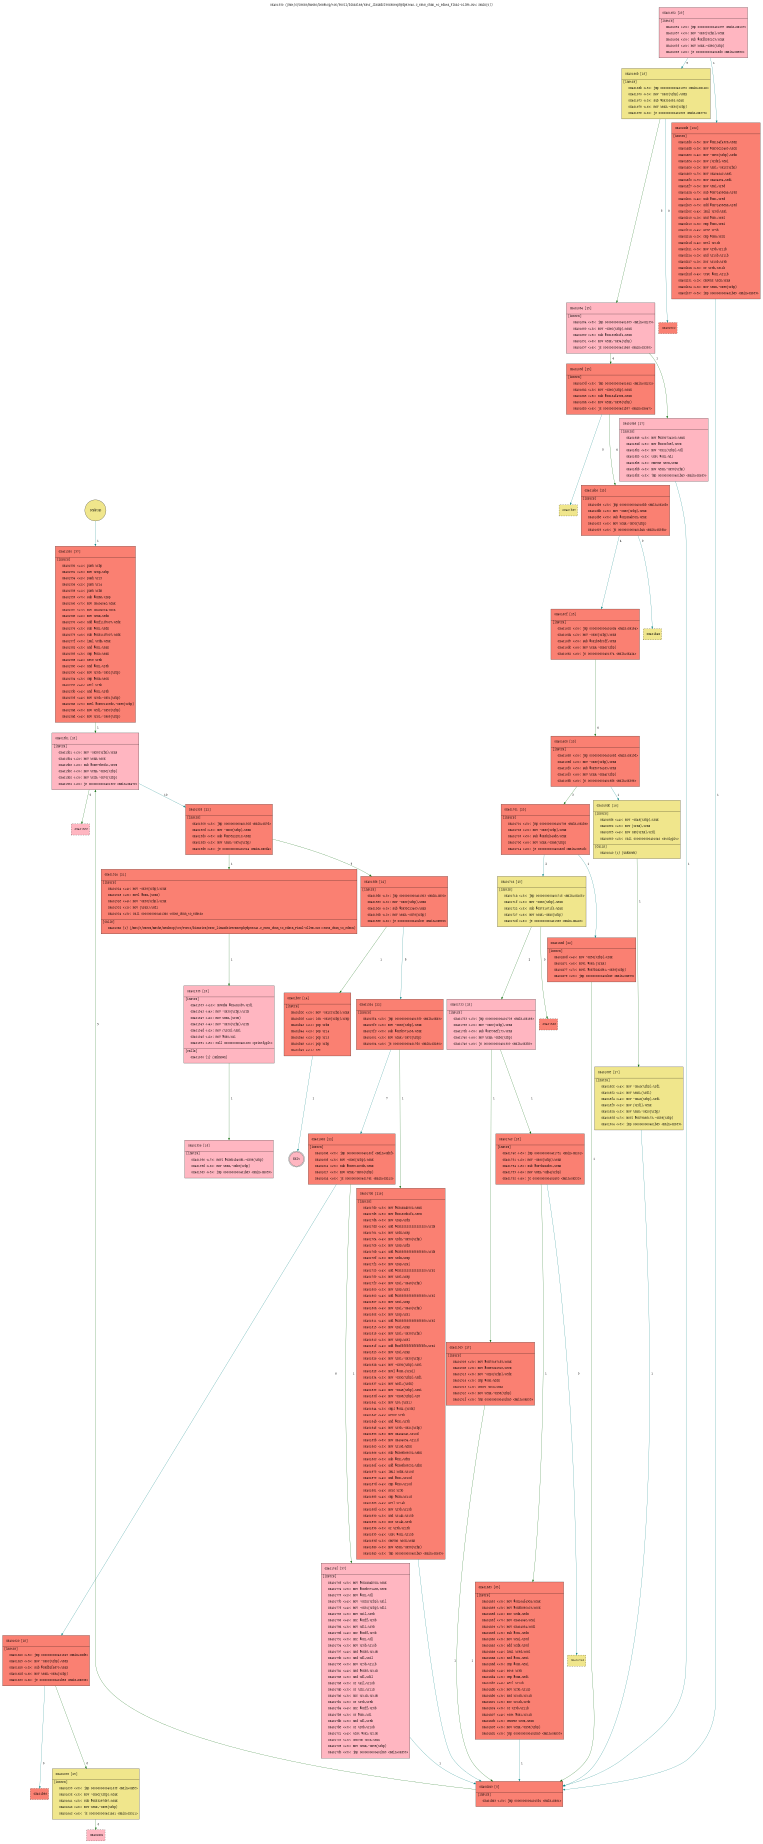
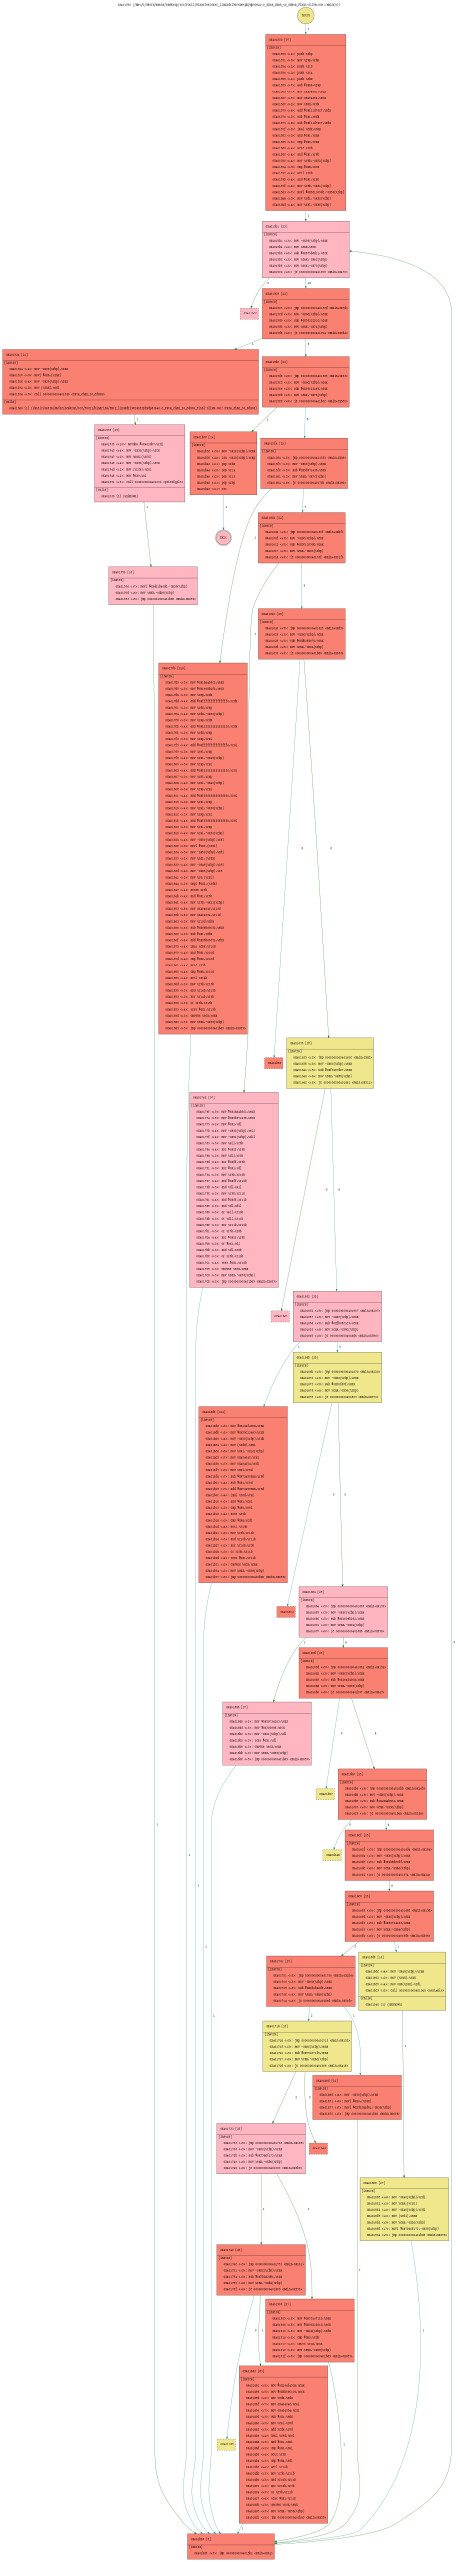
(95, 510) -> (306, 16)
none -> (334, 1189)
none -> (155, 1575)
